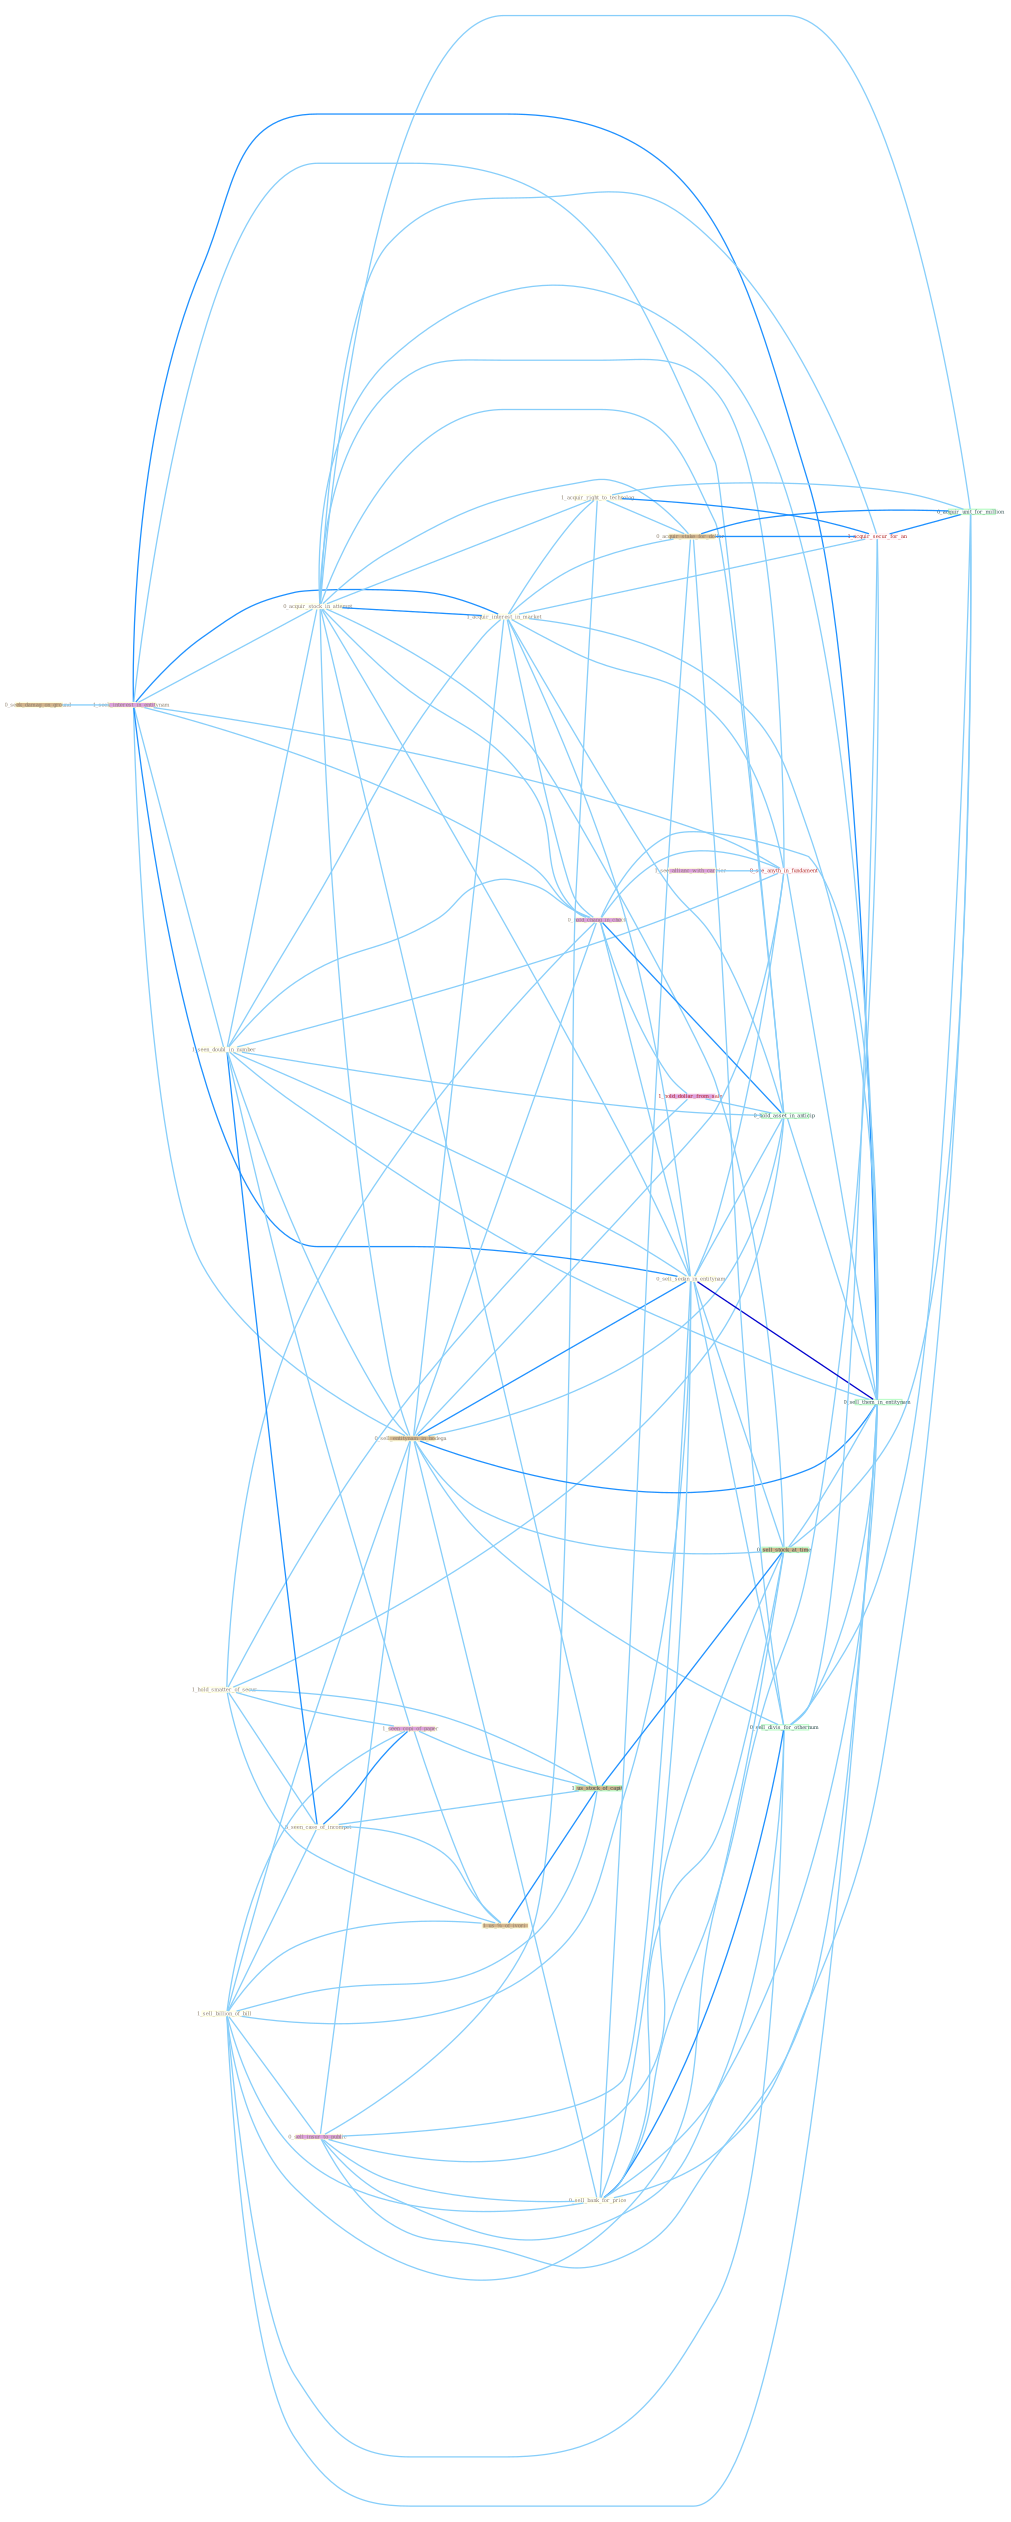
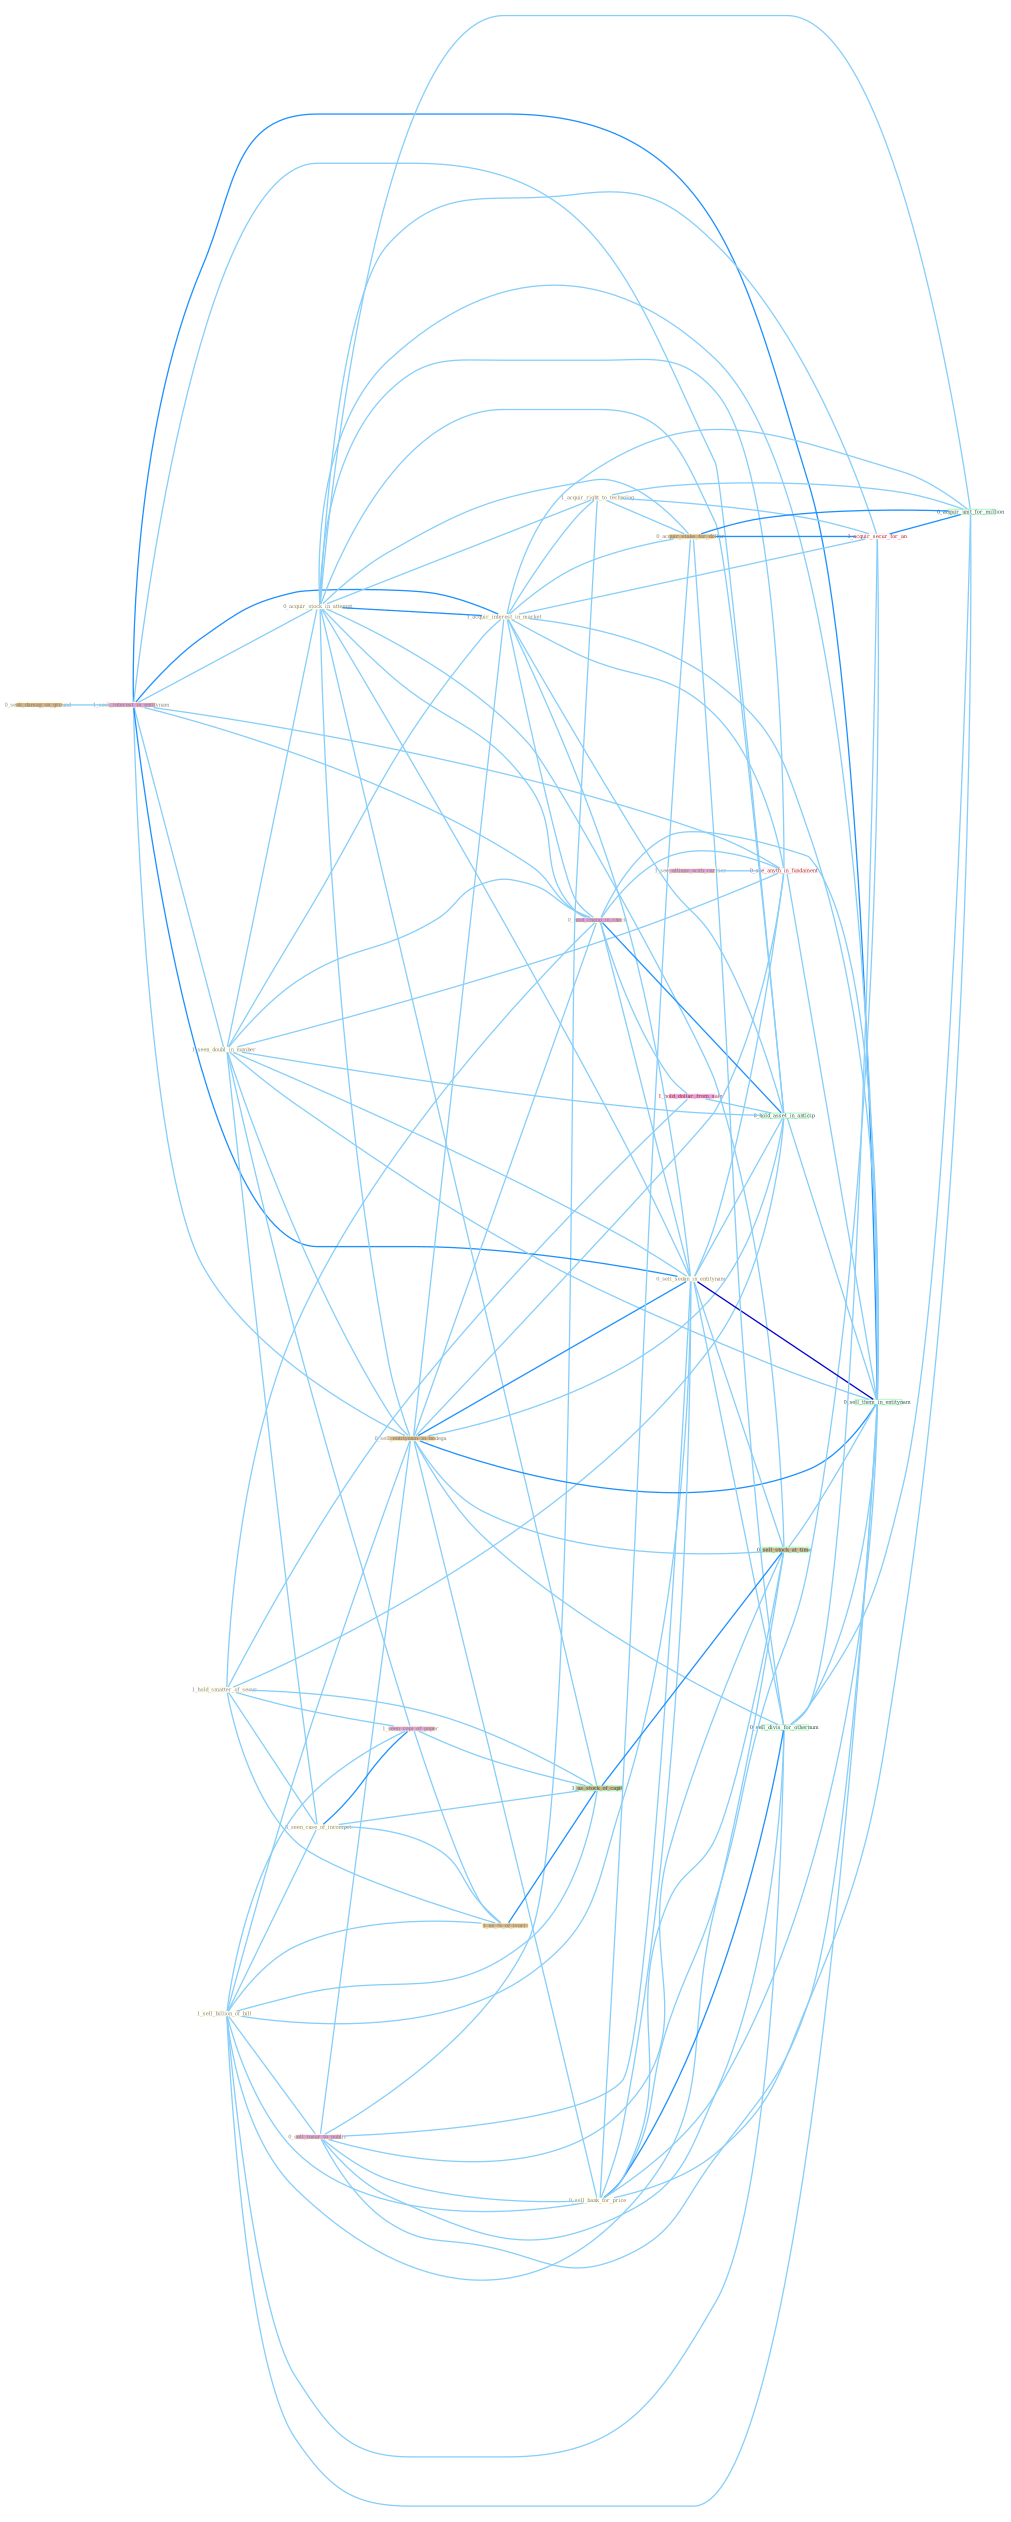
(747, 509) -> (747, 509)
(957, 1055) -> (684, 433)
(270, 1439) -> (270, 1439)
